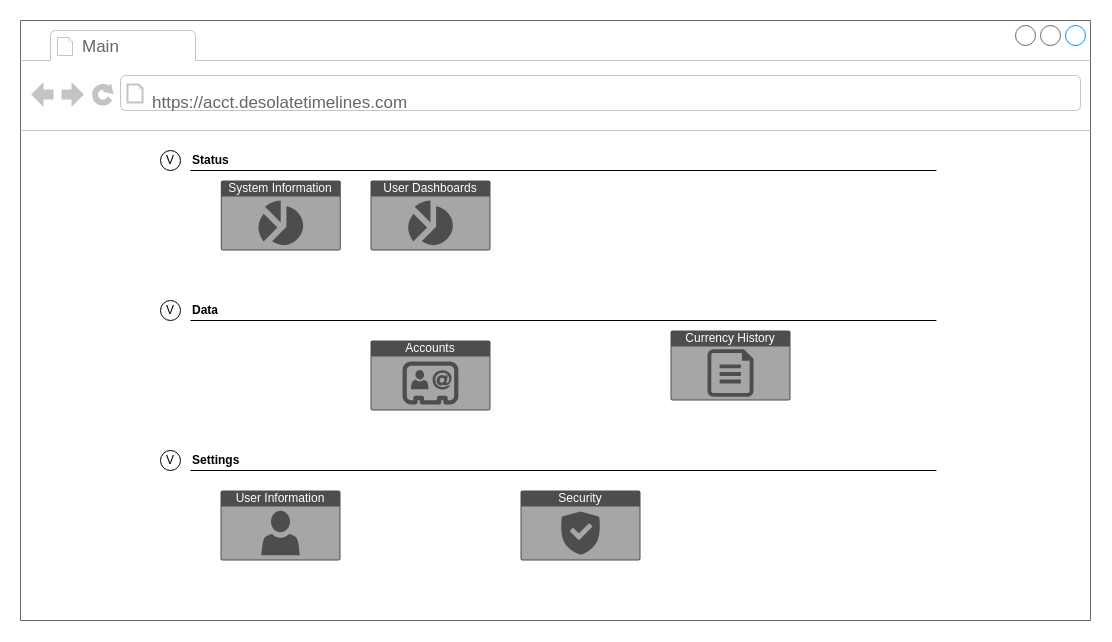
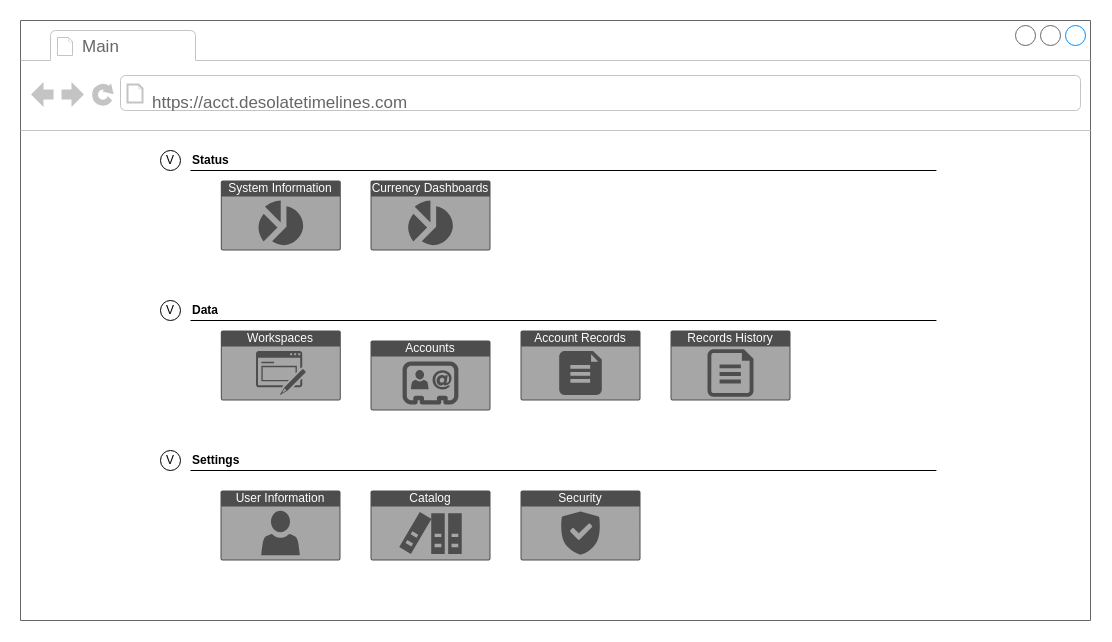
(431, 189) -> (431, 196)
(731, 339) -> (731, 339)
none -> (281, 366)
none -> (581, 366)
none -> (431, 526)
